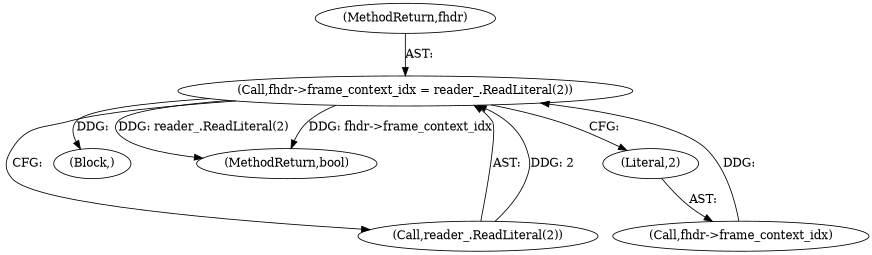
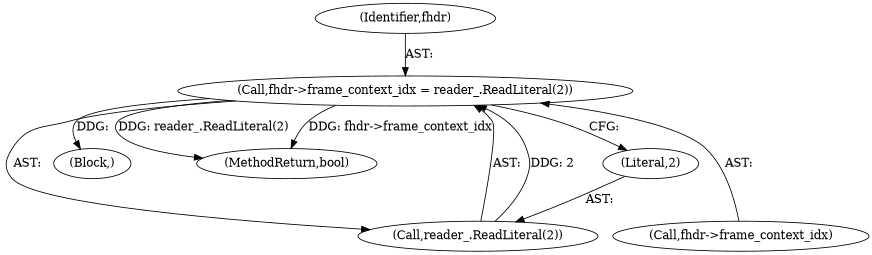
(405, 18) -> (405, 18)
(29, 164) -> (29, 164)
(741, 164) -> (741, 164)
(682, 200) -> (575, 199)
